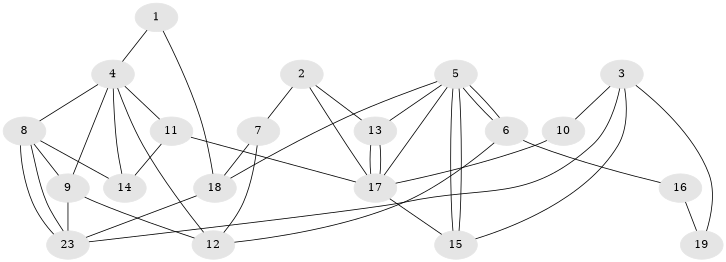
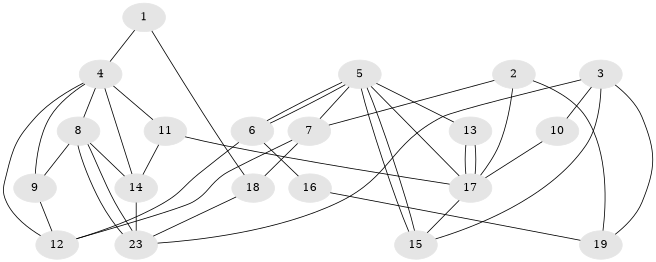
(339, 103) -> (597, 140)
(326, 127) -> (335, 103)
(68, 217) -> (136, 211)
